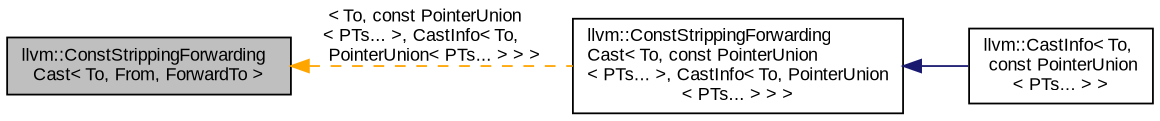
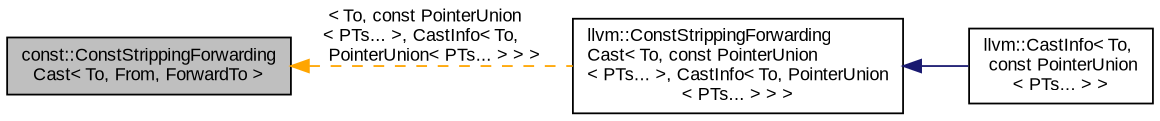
(149, 66) -> (149, 66)
